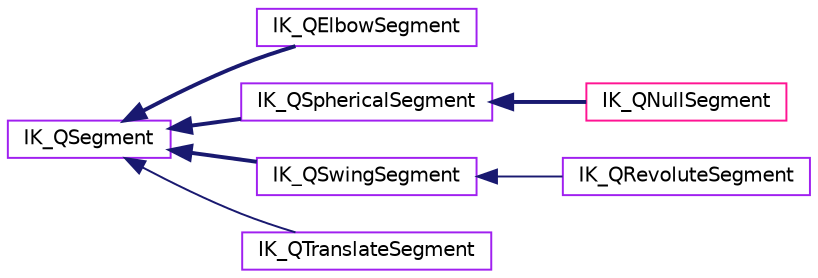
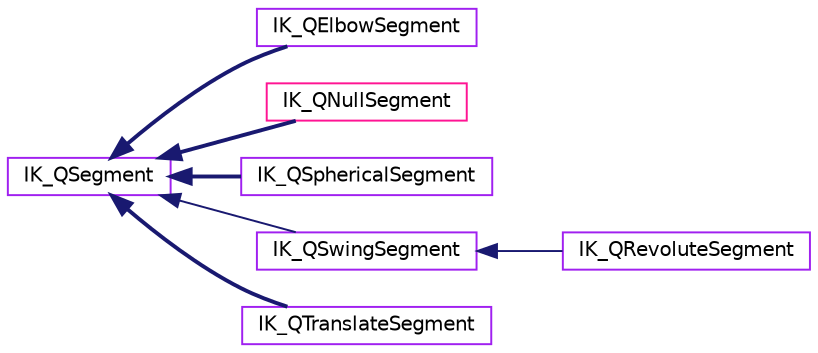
(549, 102) -> (238, 137)
(224, 157) -> (238, 216)
(217, 204) -> (203, 266)
